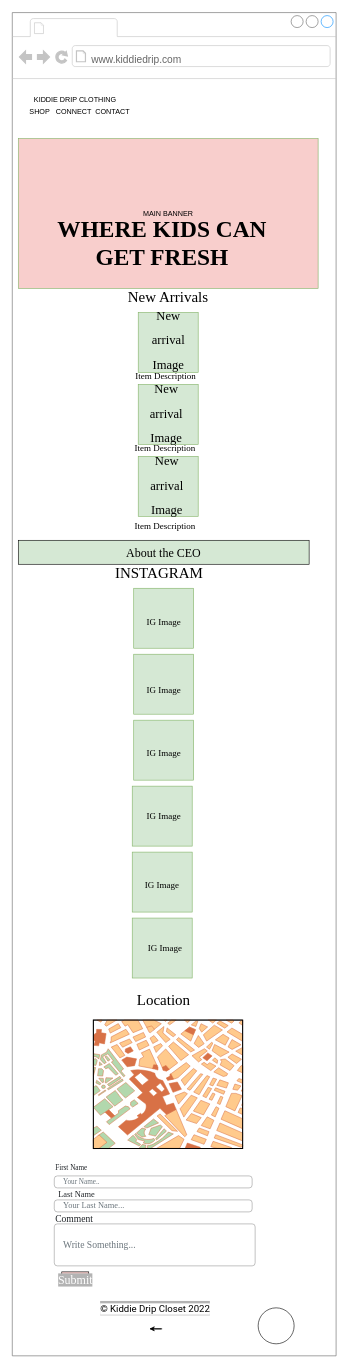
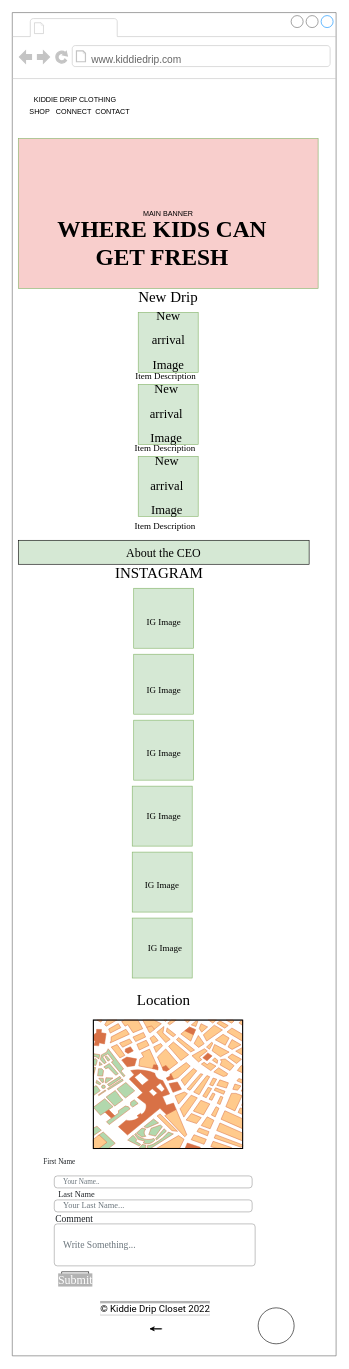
(168, 294) -> (168, 294)
(114, 1167) -> (102, 1161)
(75, 1278) -> (75, 1278)
